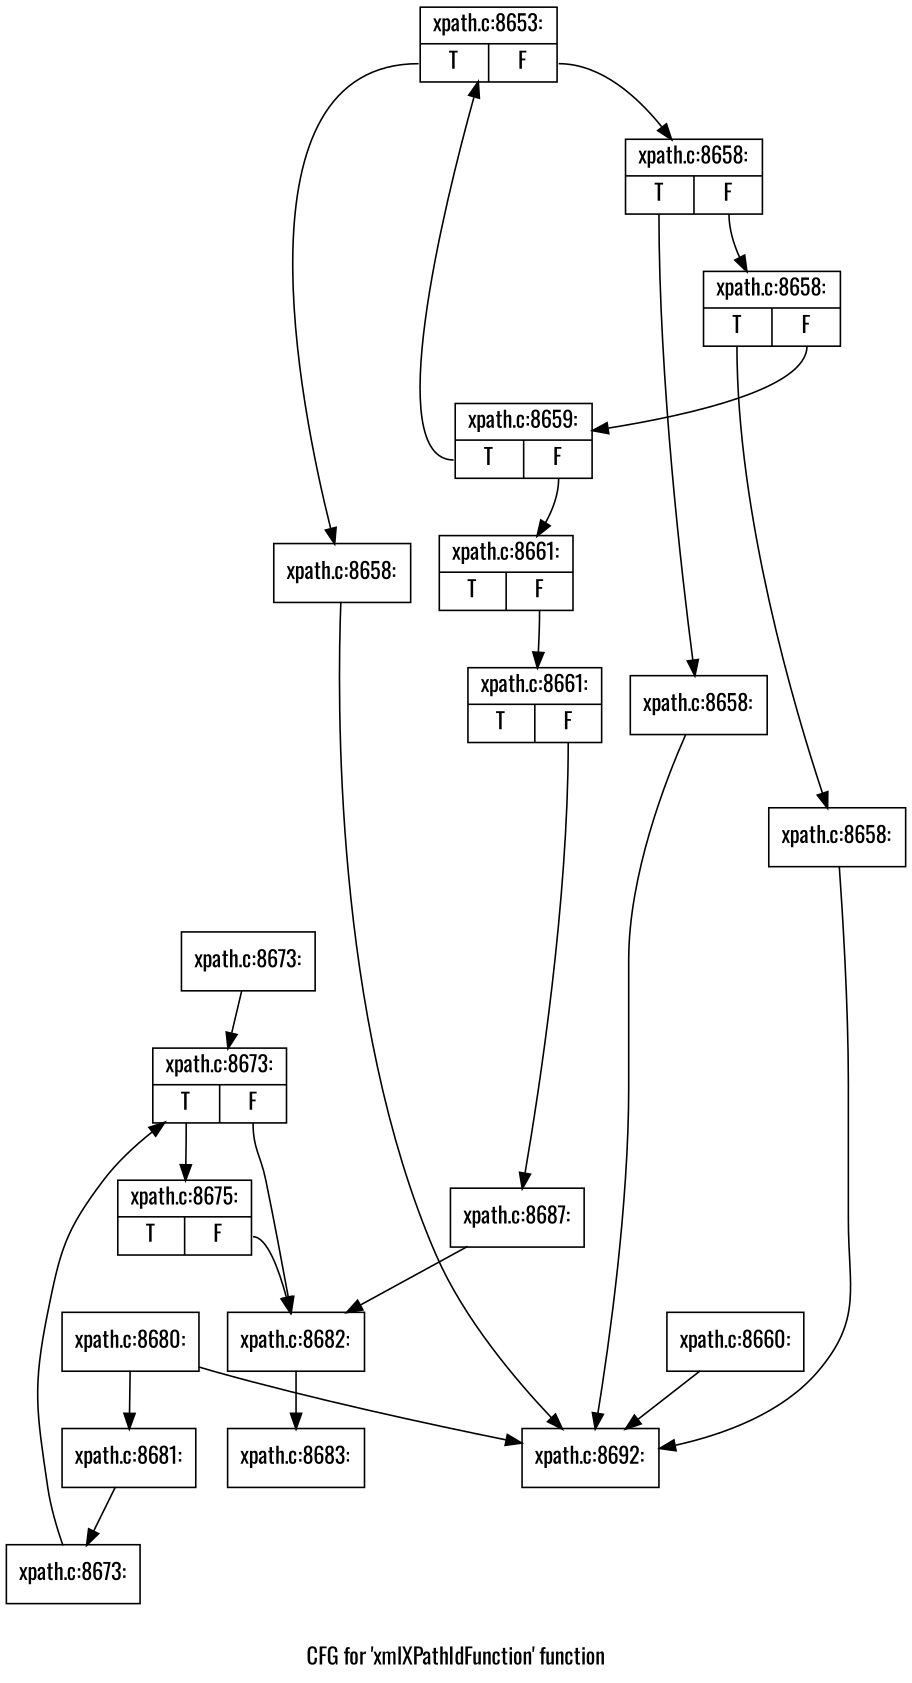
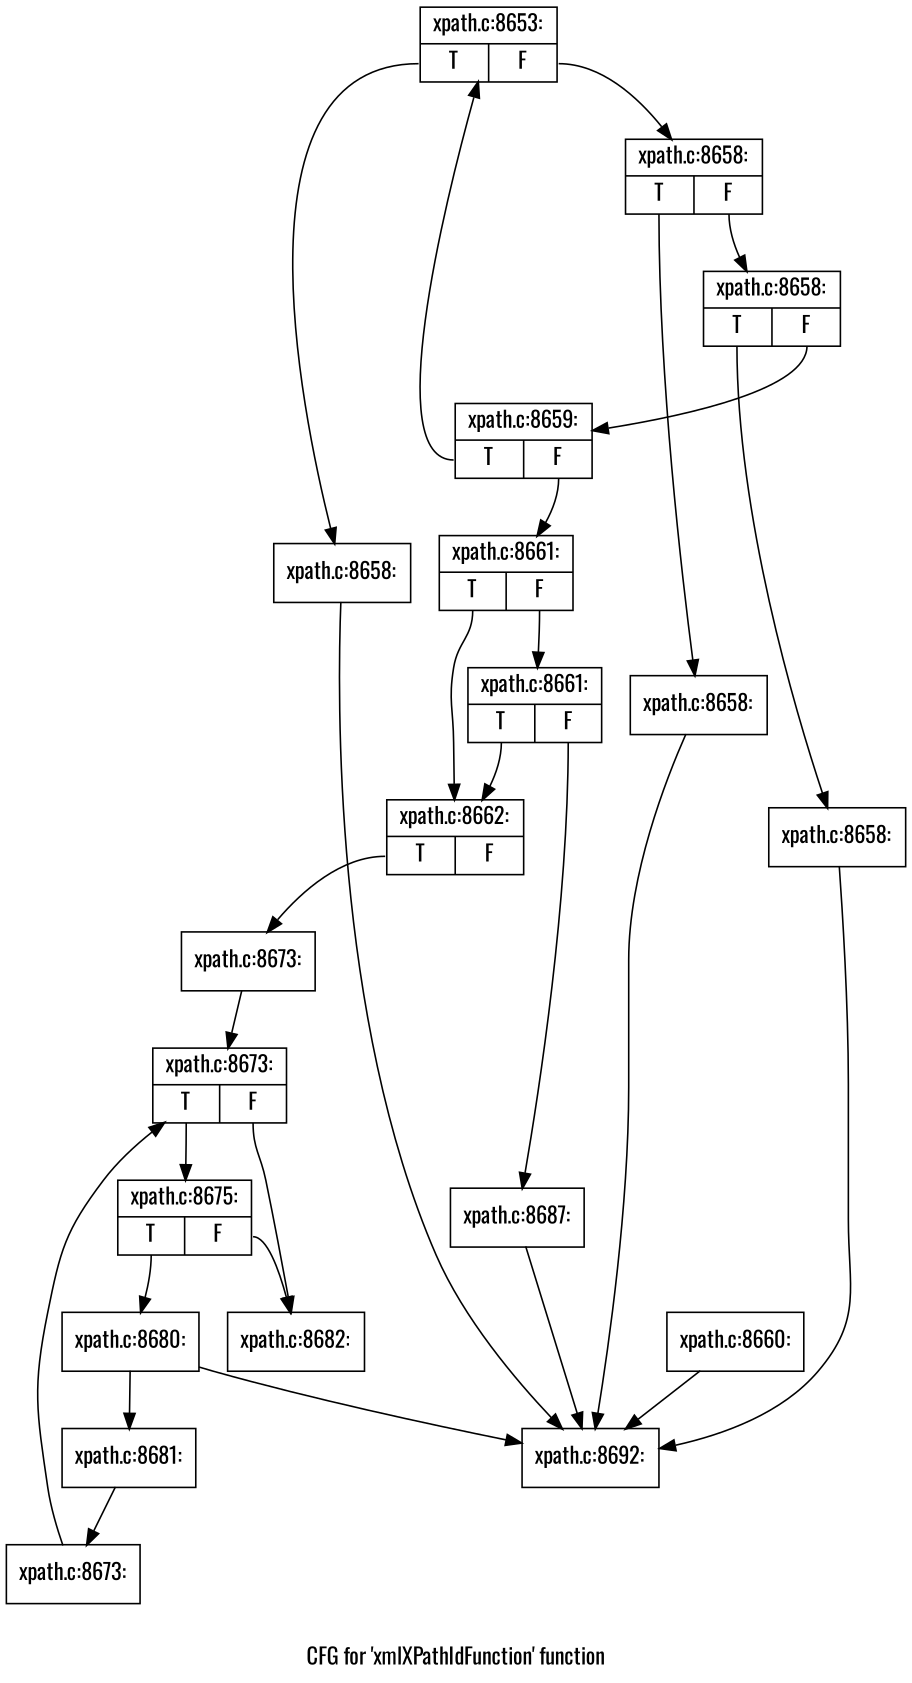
none -> (455, 837)
none -> (149, 1276)
(414, 1276) -> (551, 1330)
(296, 1458) -> none
